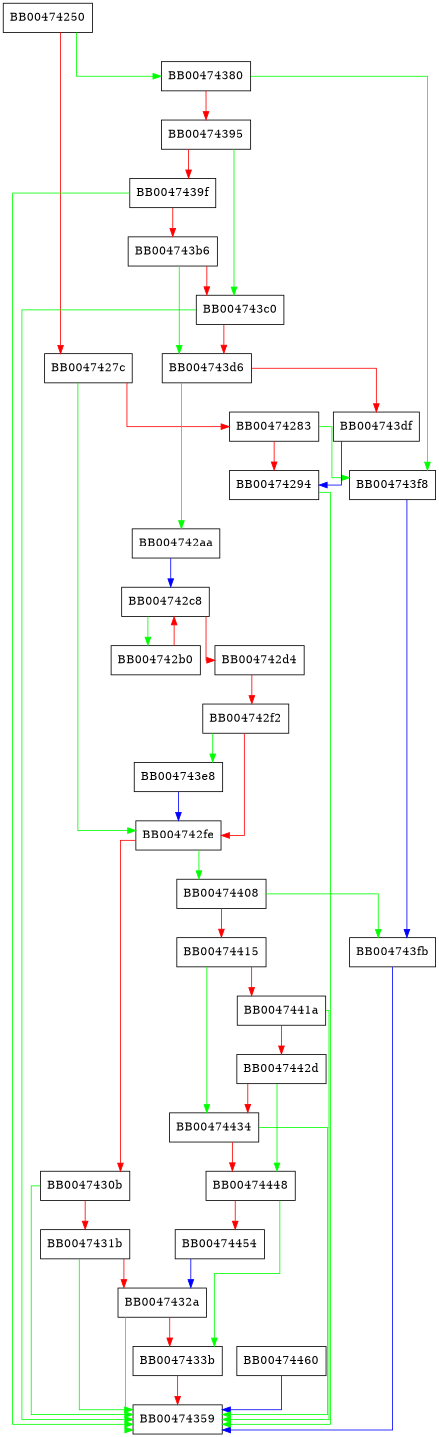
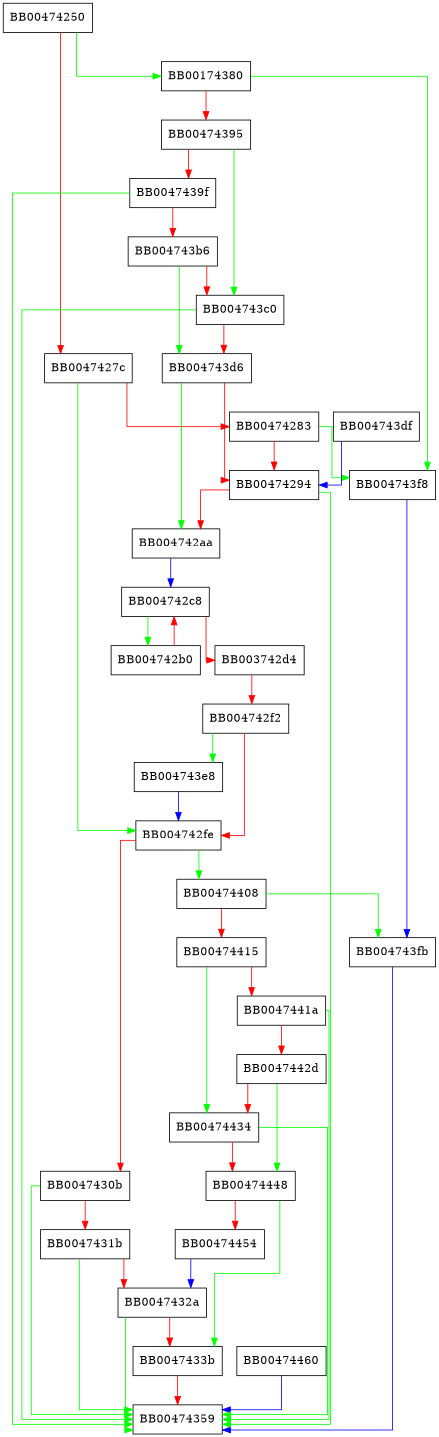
(206, 76) -> (206, 76)
(332, 368) -> (225, 432)
none -> (201, 491)
(260, 660) -> (260, 660)
